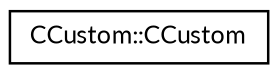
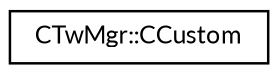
(139, 37) -> (139, 37)
